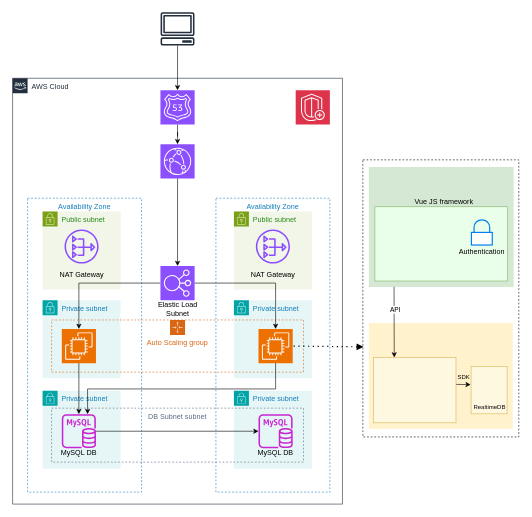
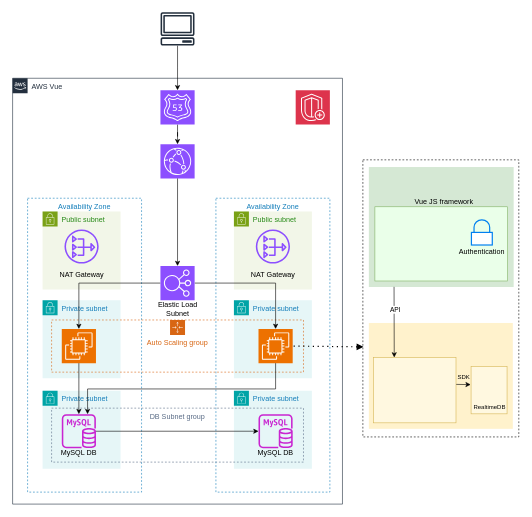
(48, 87) -> (45, 87)
(177, 417) -> (177, 417)
